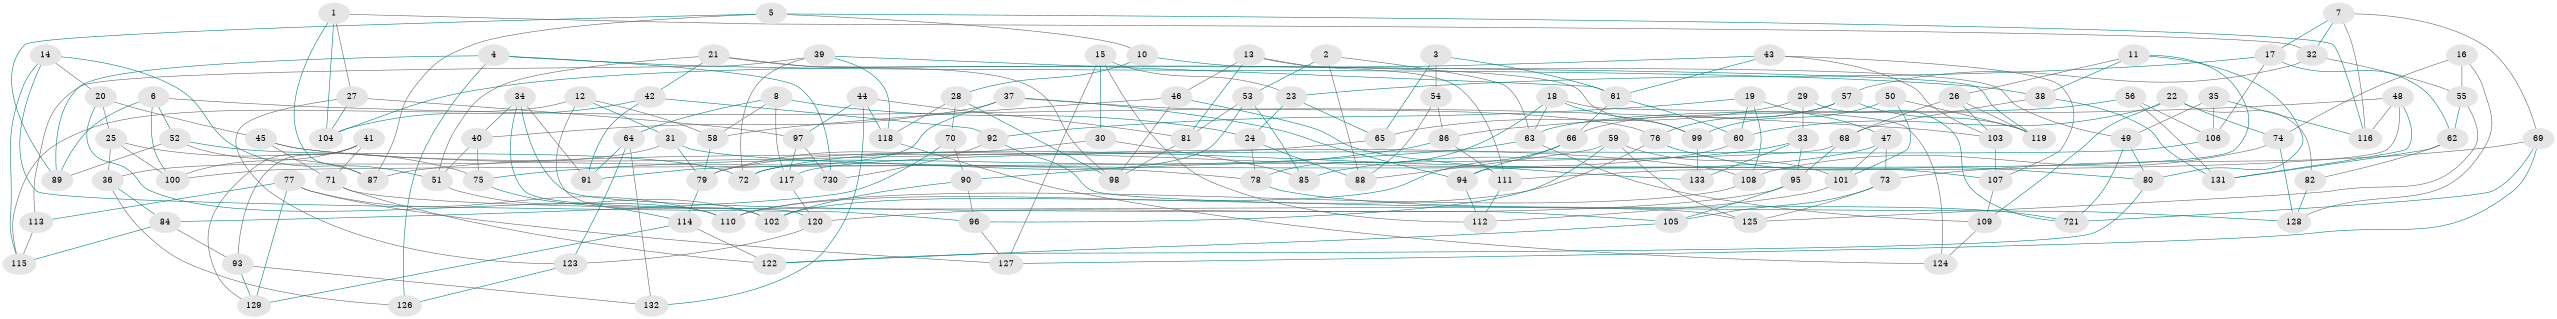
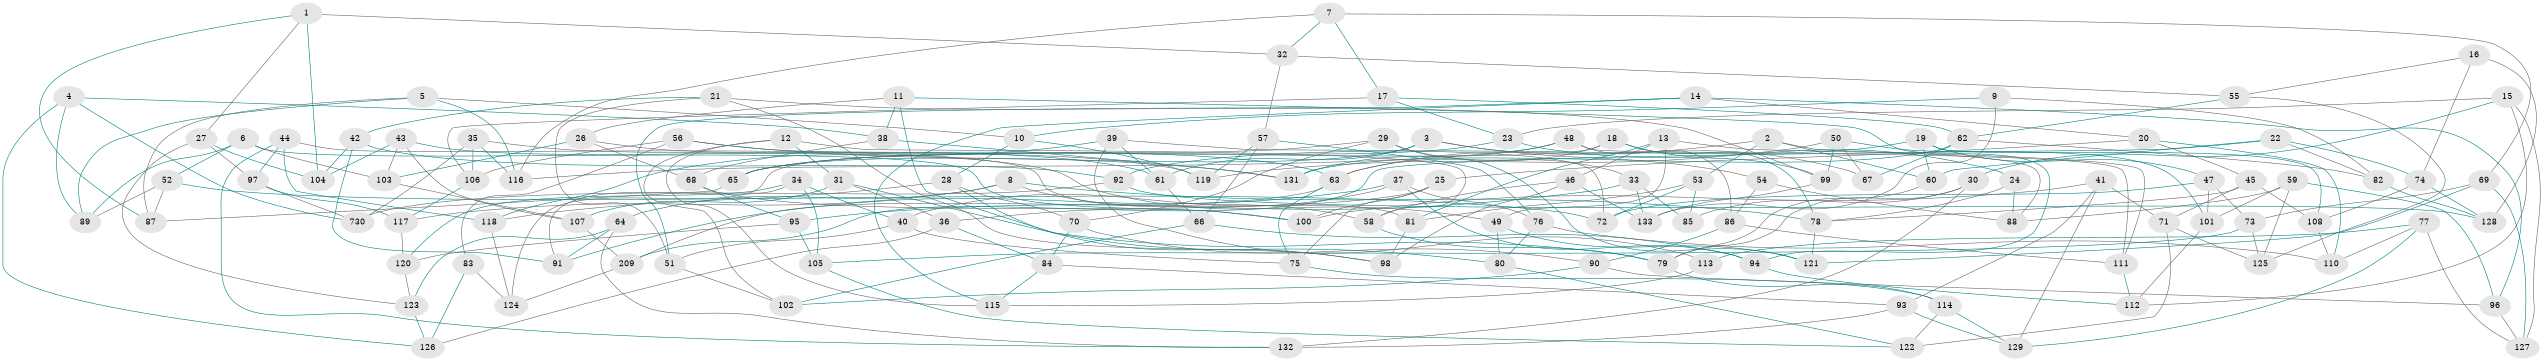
none -> (1995, 97)
(1679, 115) -> (1863, 163)
(1047, 116) -> (1414, 199)
none -> (1868, 181)
none -> (418, 183)
none -> (1238, 186)
(1985, 222) -> (627, 264)
(2072, 222) -> (1811, 264)
none -> (469, 264)
none -> (1648, 312)
